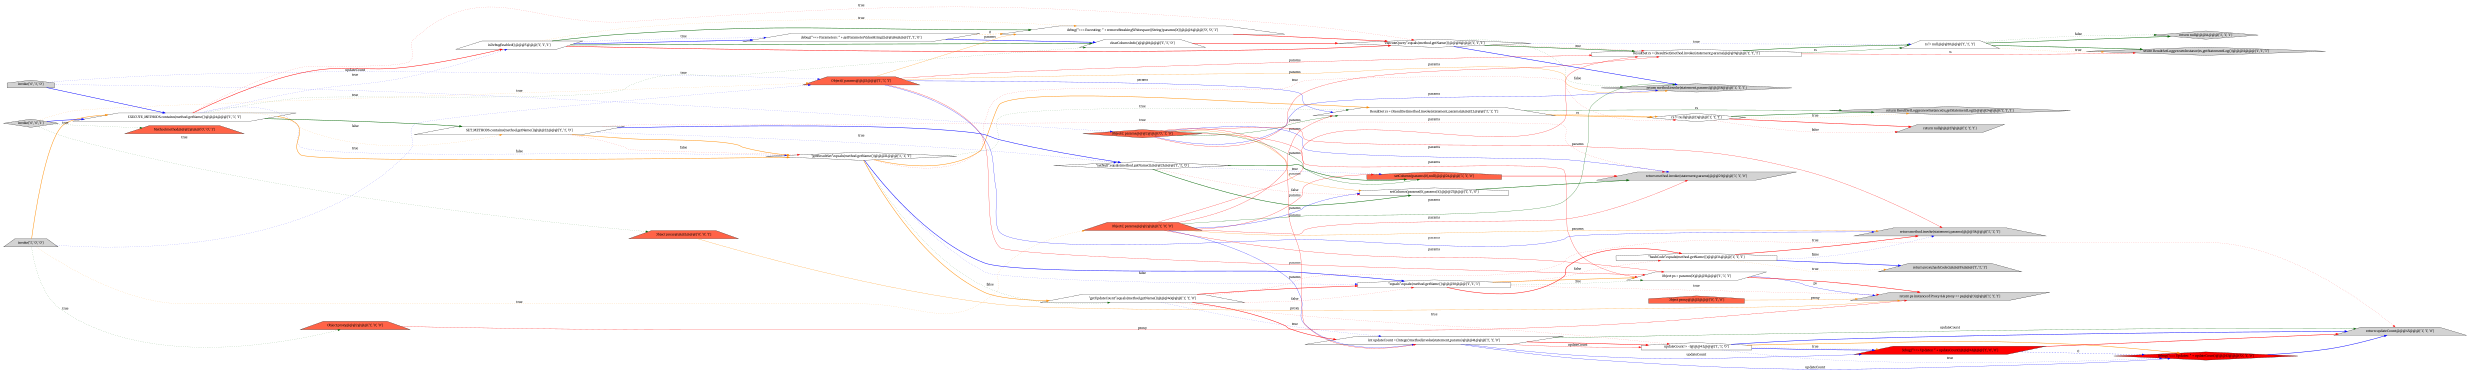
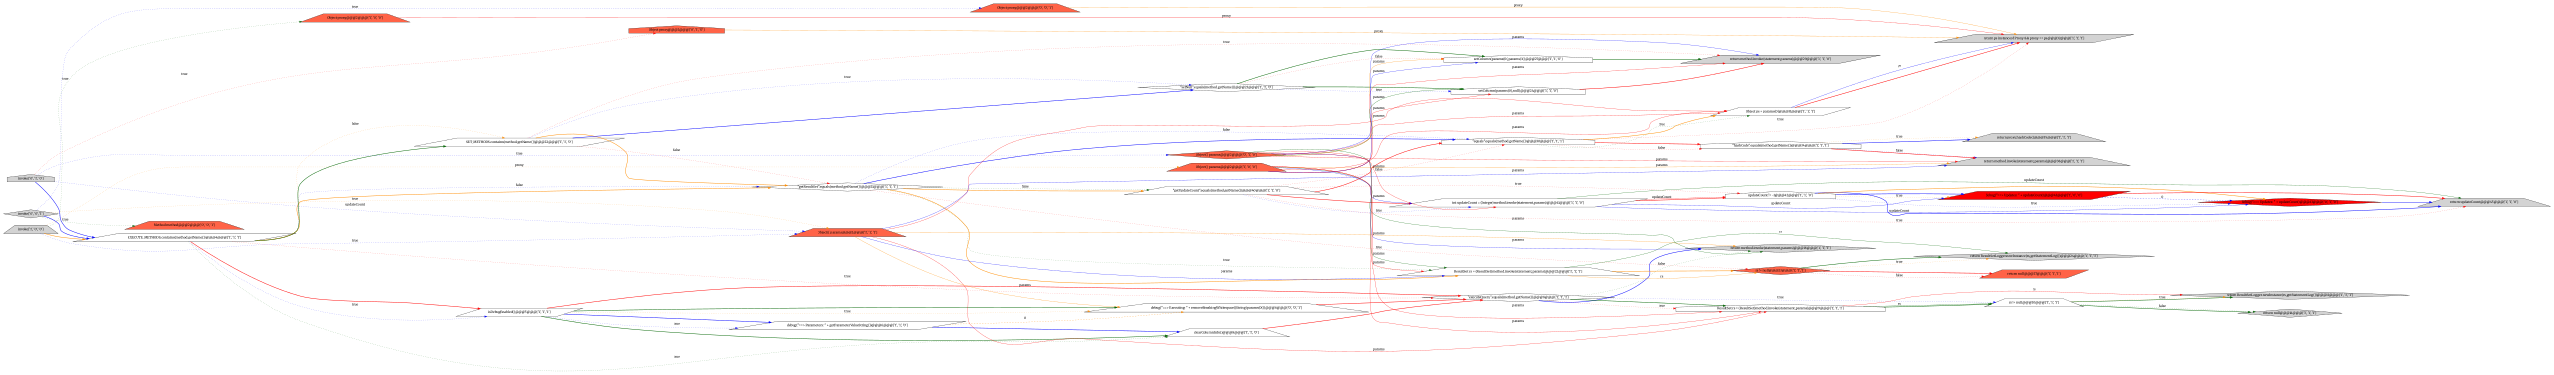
none -> (334, 71)
(1697, 118) -> (1781, 271)
(1950, 128) -> (2034, 274)
(1434, 176) -> (1518, 91)
(339, 194) -> (433, 9)
(519, 302) -> (519, 165)
